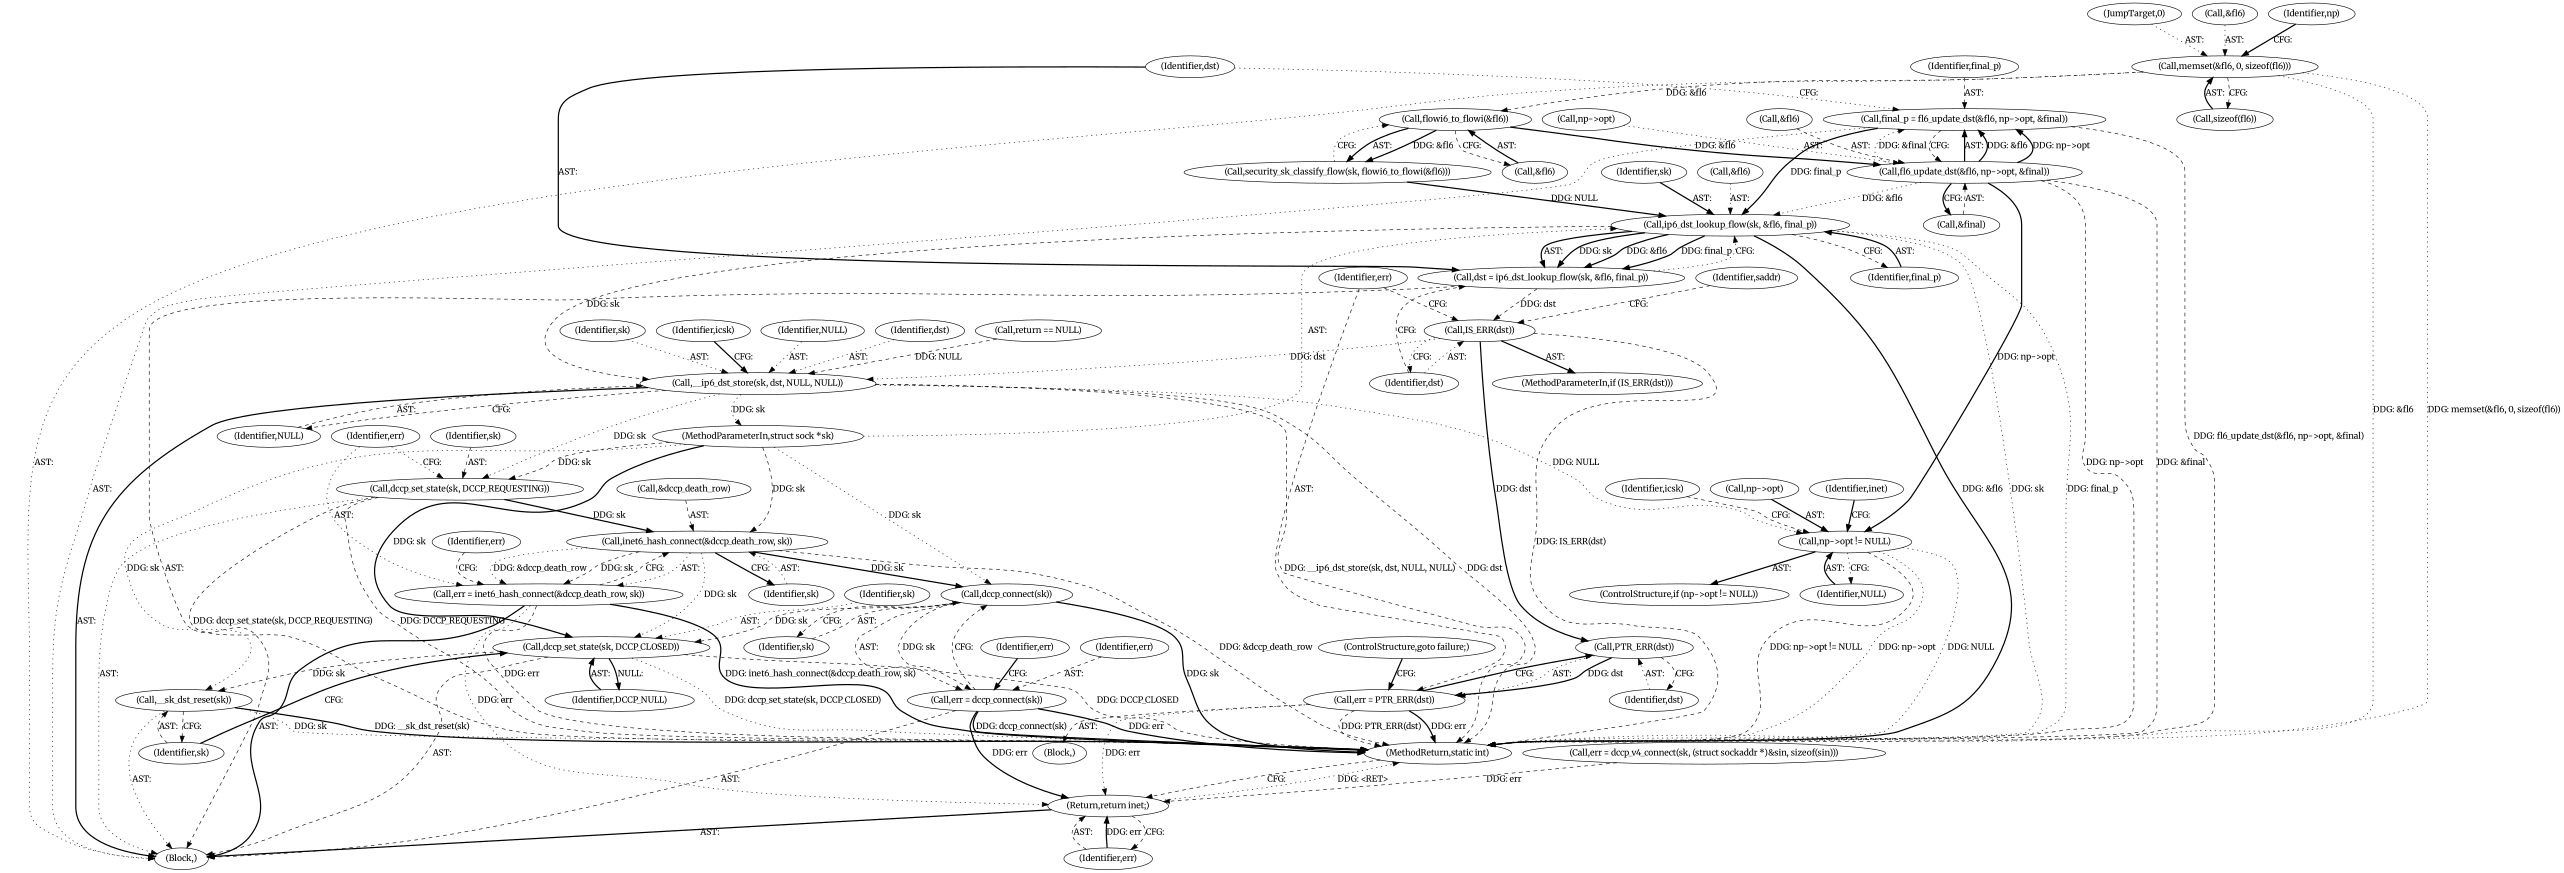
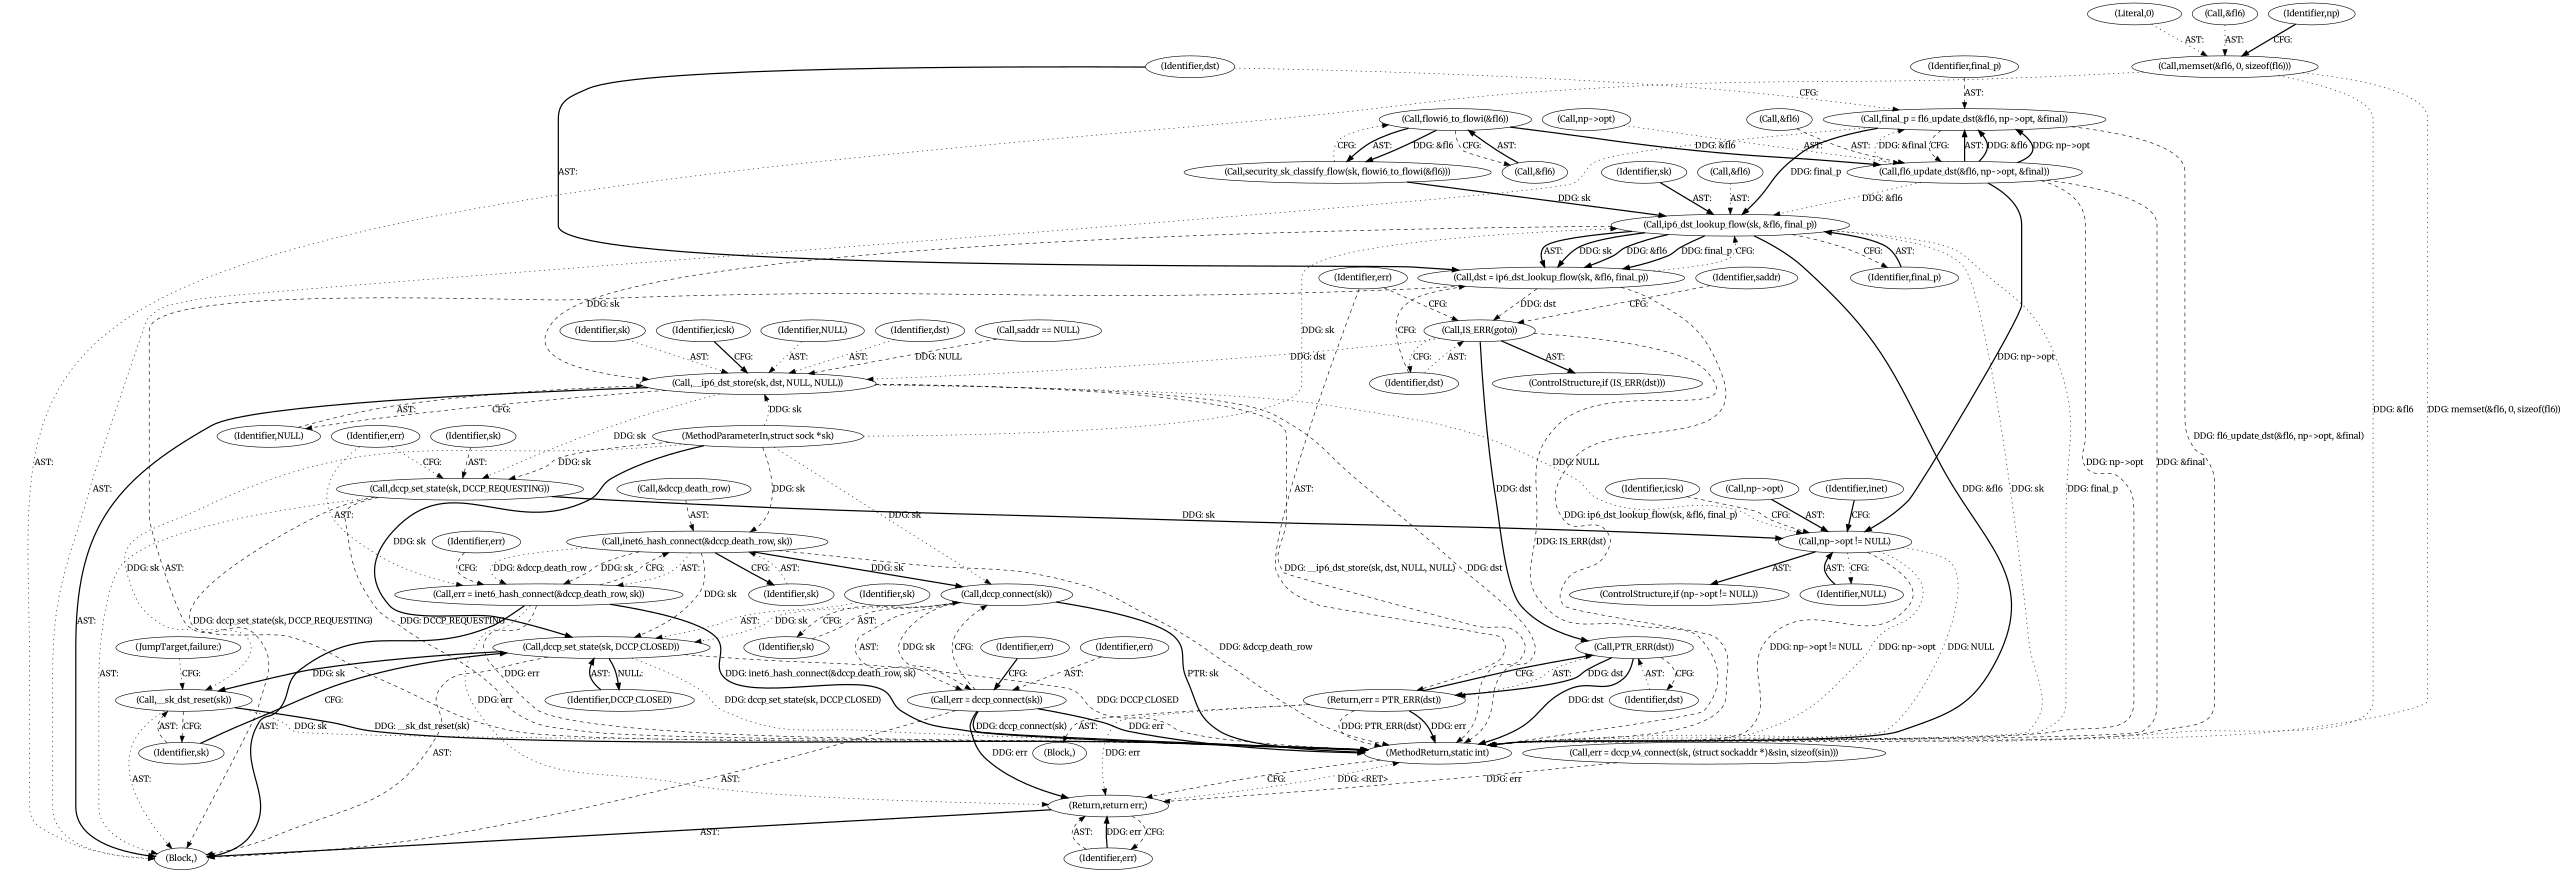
(2135, 14) -> (2135, 14)
(1824, 81) -> none
(2225, 120) -> none
(1575, 199) -> (1575, 199)
(1962, 225) -> none
(1038, 331) -> (1038, 331)
(1319, 331) -> (1319, 331)
(1480, 331) -> (1480, 331)
(1597, 384) -> (1597, 384)
(732, 407) -> (769, 413)
(576, 515) -> (1164, 520)
none -> (1579, 571)
(689, 605) -> (689, 605)
(782, 615) -> (782, 615)
none -> (178, 648)
(1407, 648) -> none
(362, 663) -> (362, 663)
(1203, 674) -> (1203, 674)
none -> (1560, 694)
(620, 700) -> (620, 700)
(1384, 700) -> (1384, 700)
(1108, 806) -> (1108, 806)
